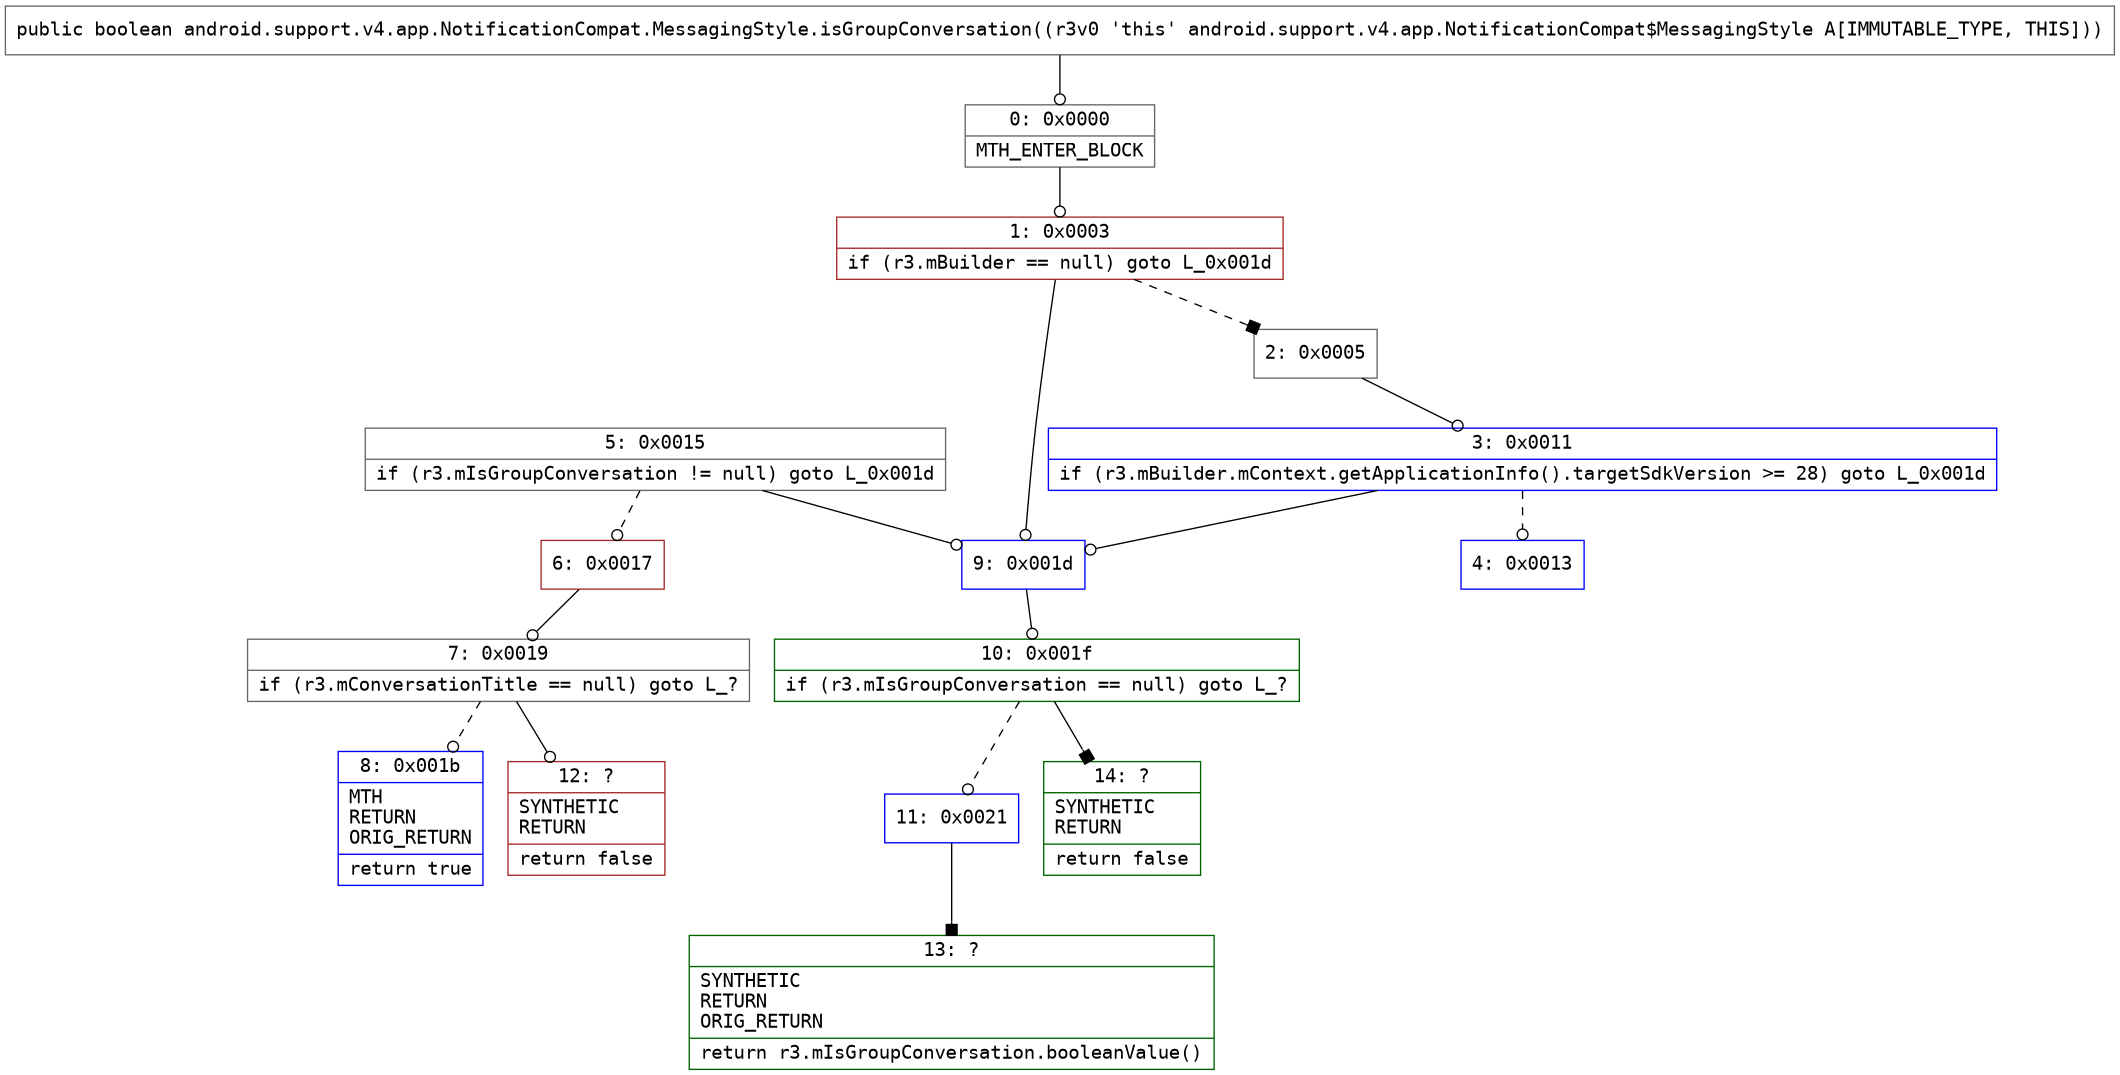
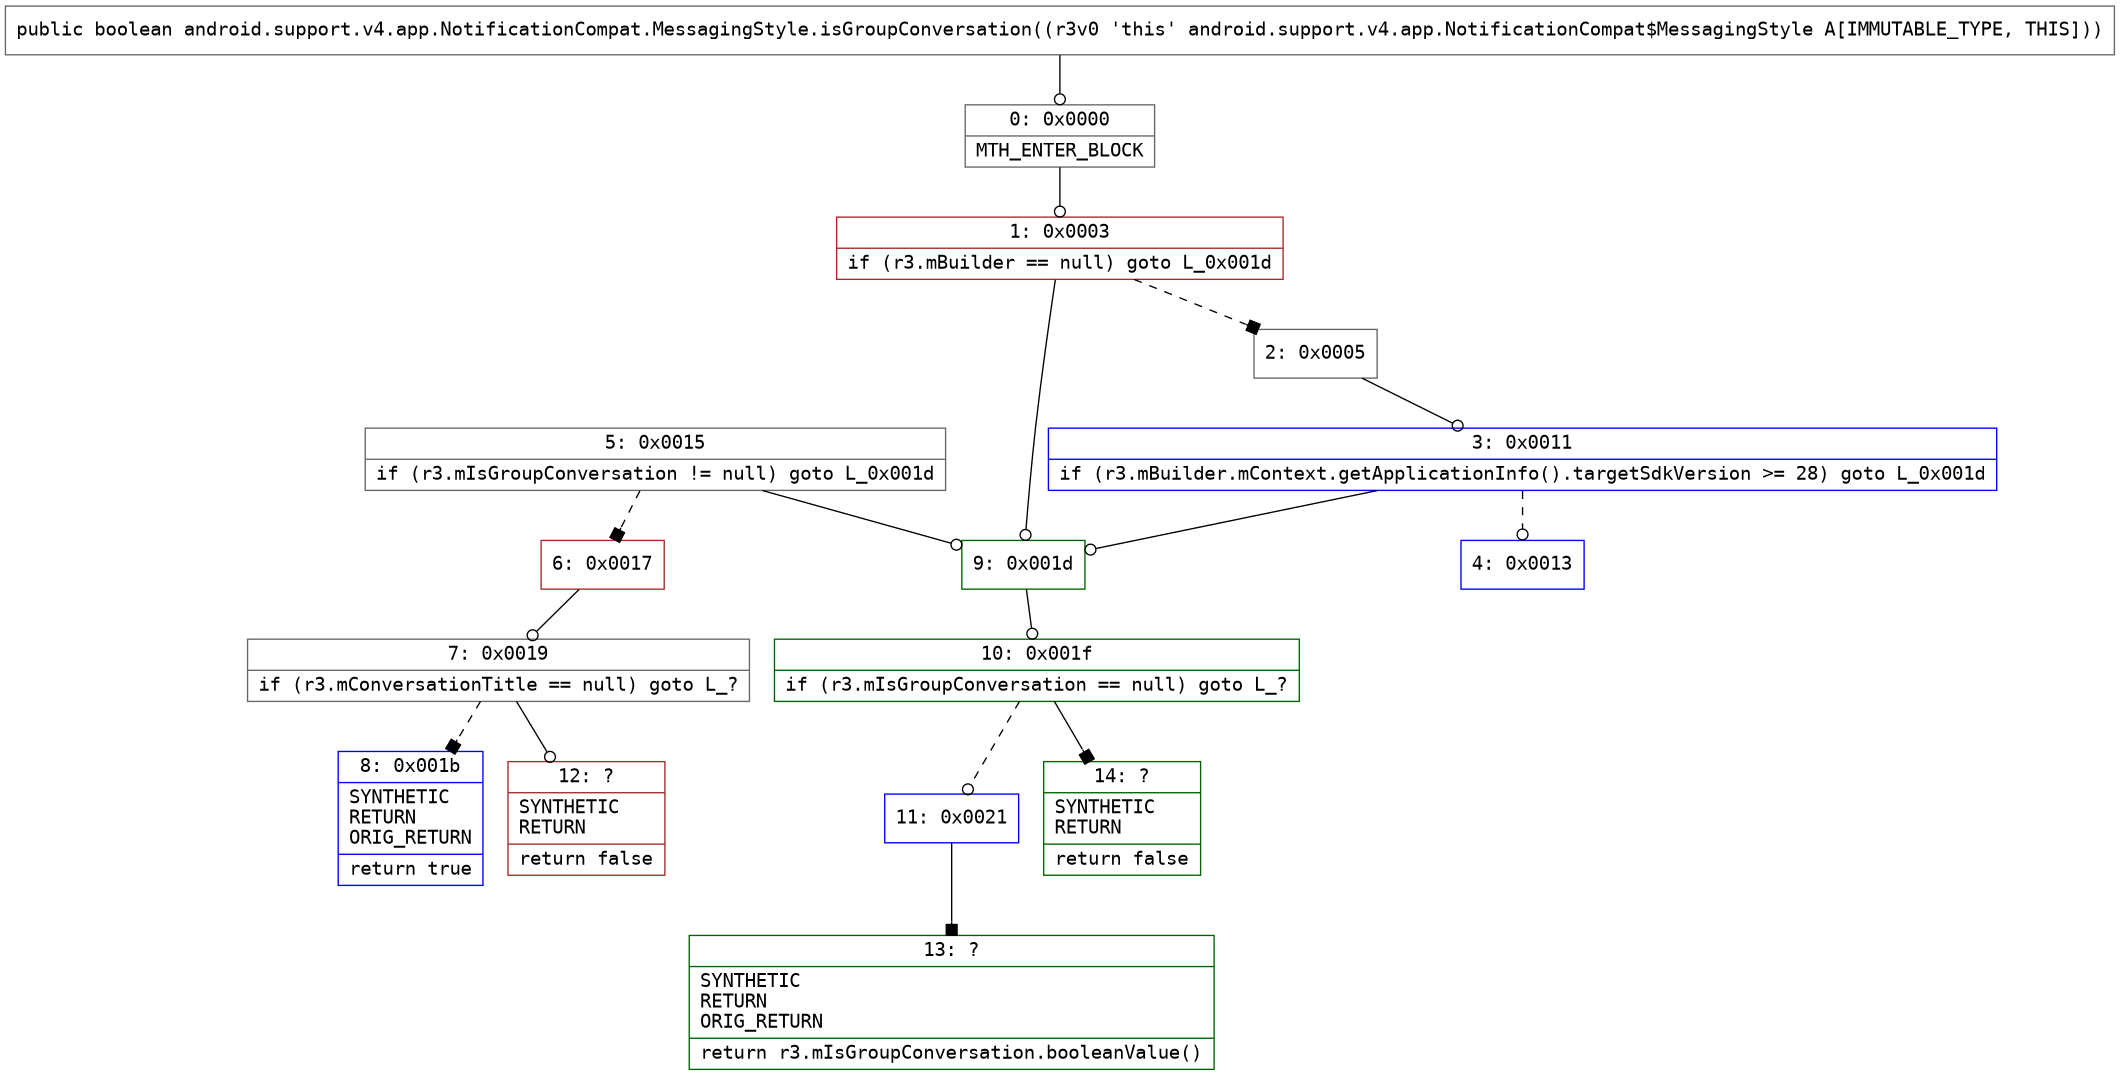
(630, 511) -> (630, 509)
(1023, 565) -> (1023, 565)
(468, 722) -> (469, 720)
(366, 797) -> (400, 797)
